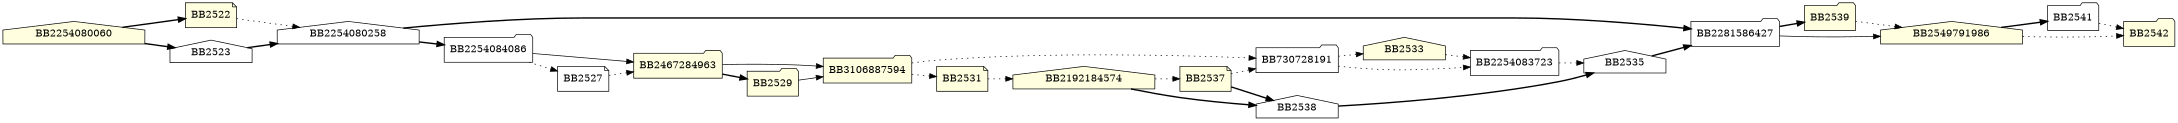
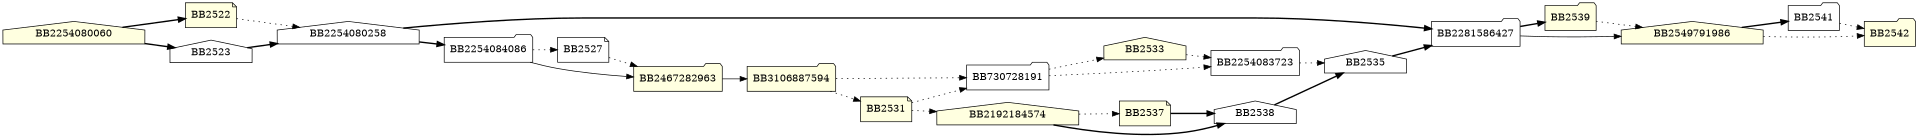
(678, 66) -> (678, 79)
(1240, 72) -> (936, 96)
(773, 84) -> none
